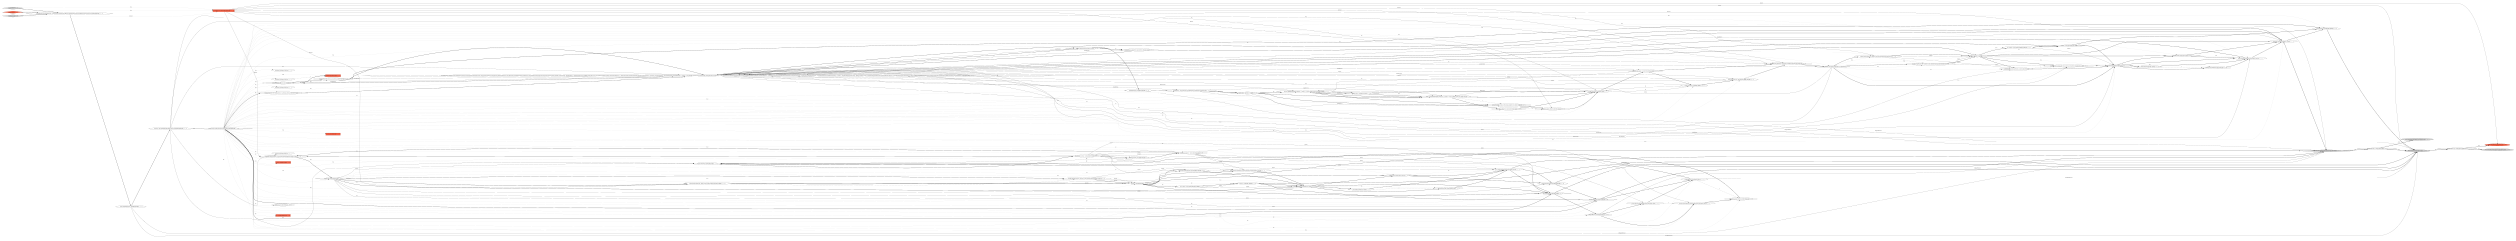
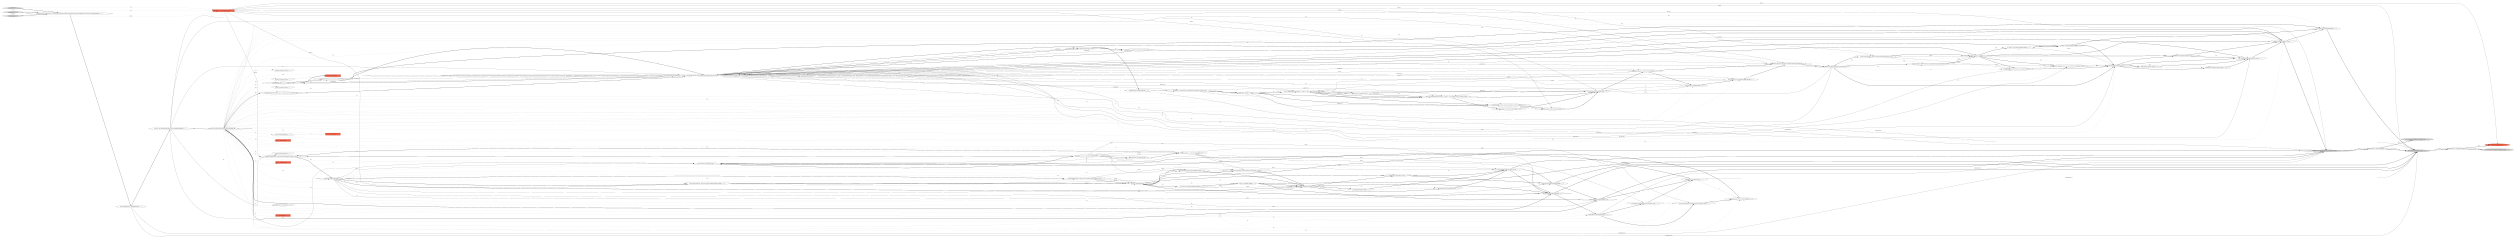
(13, 12) -> (13, 12)
none -> (283, 135)
none -> (283, 140)
